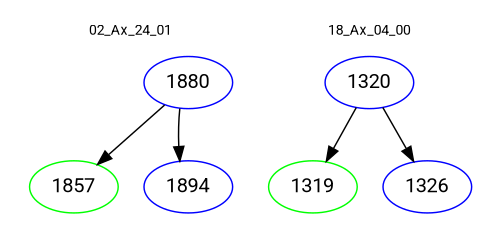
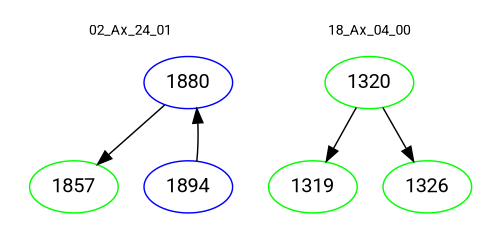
(369, 83) -> (369, 83)
(179, 127) -> (198, 142)
(427, 187) -> (427, 187)
